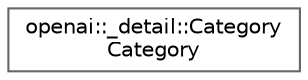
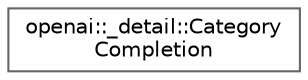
(154, 40) -> (154, 40)
